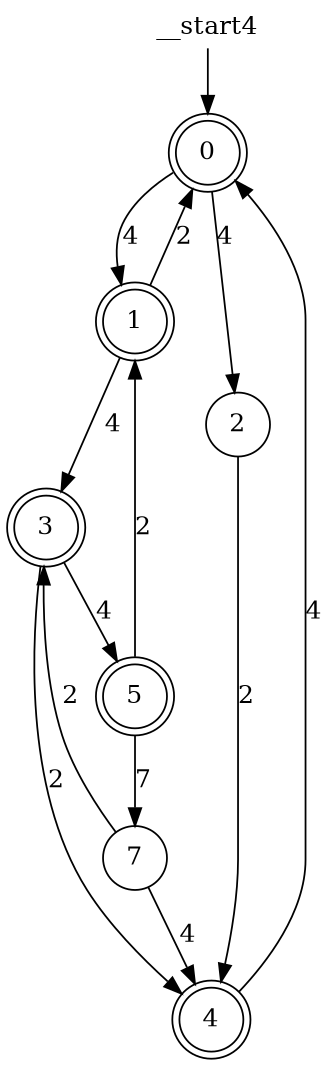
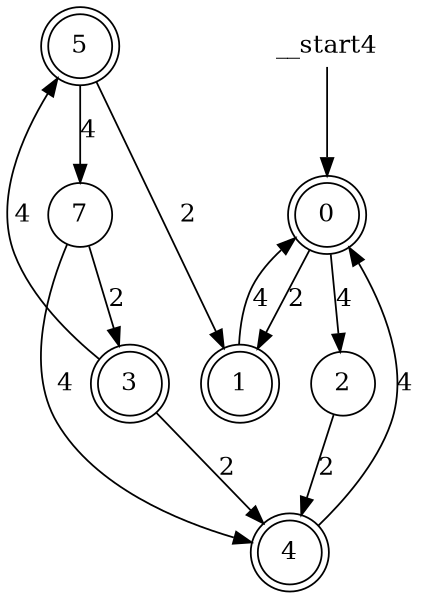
(131, 237) -> (297, 299)
(185, 237) -> (261, 299)
(94, 416) -> none
(144, 781) -> (89, 131)
